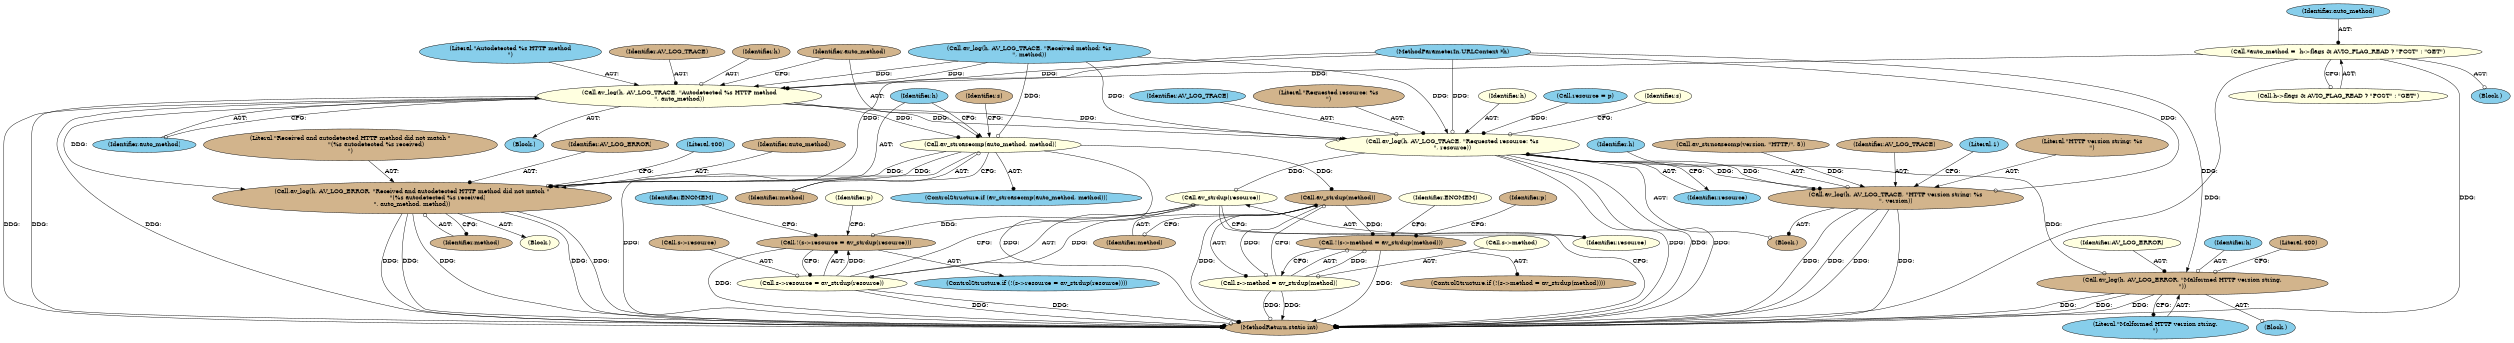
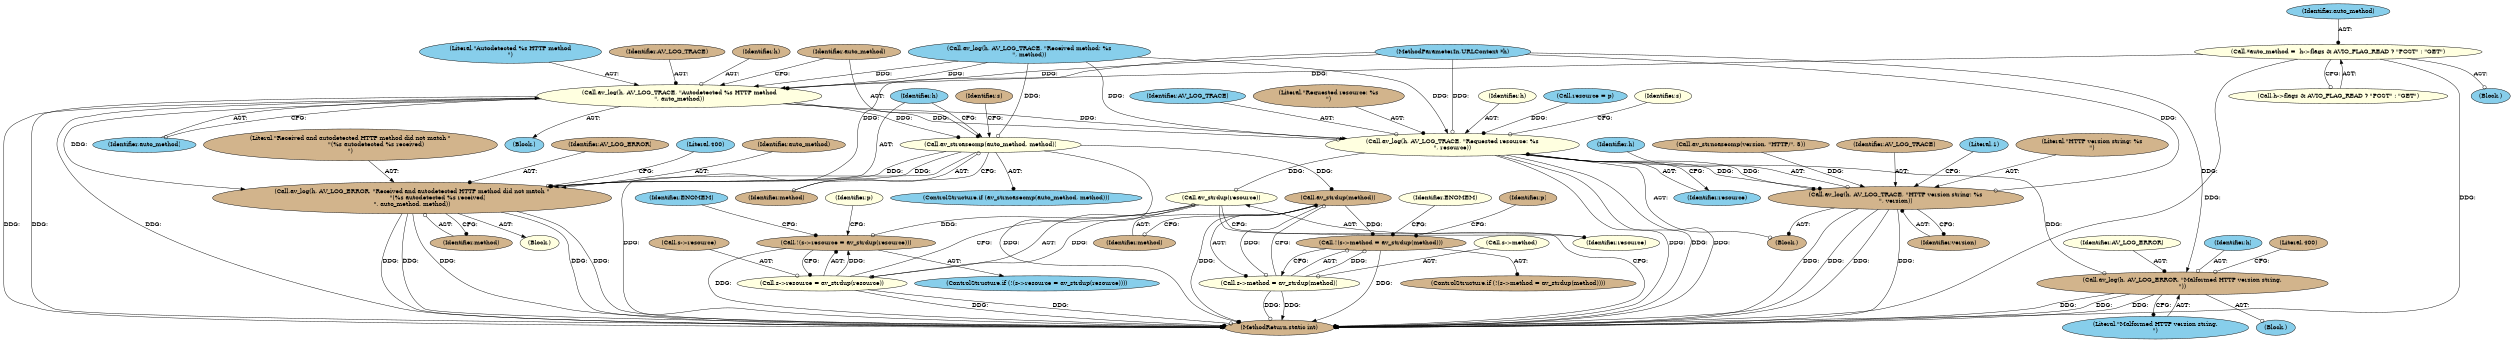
(1016, 198) -> (1016, 198)
none -> (1949, 243)
